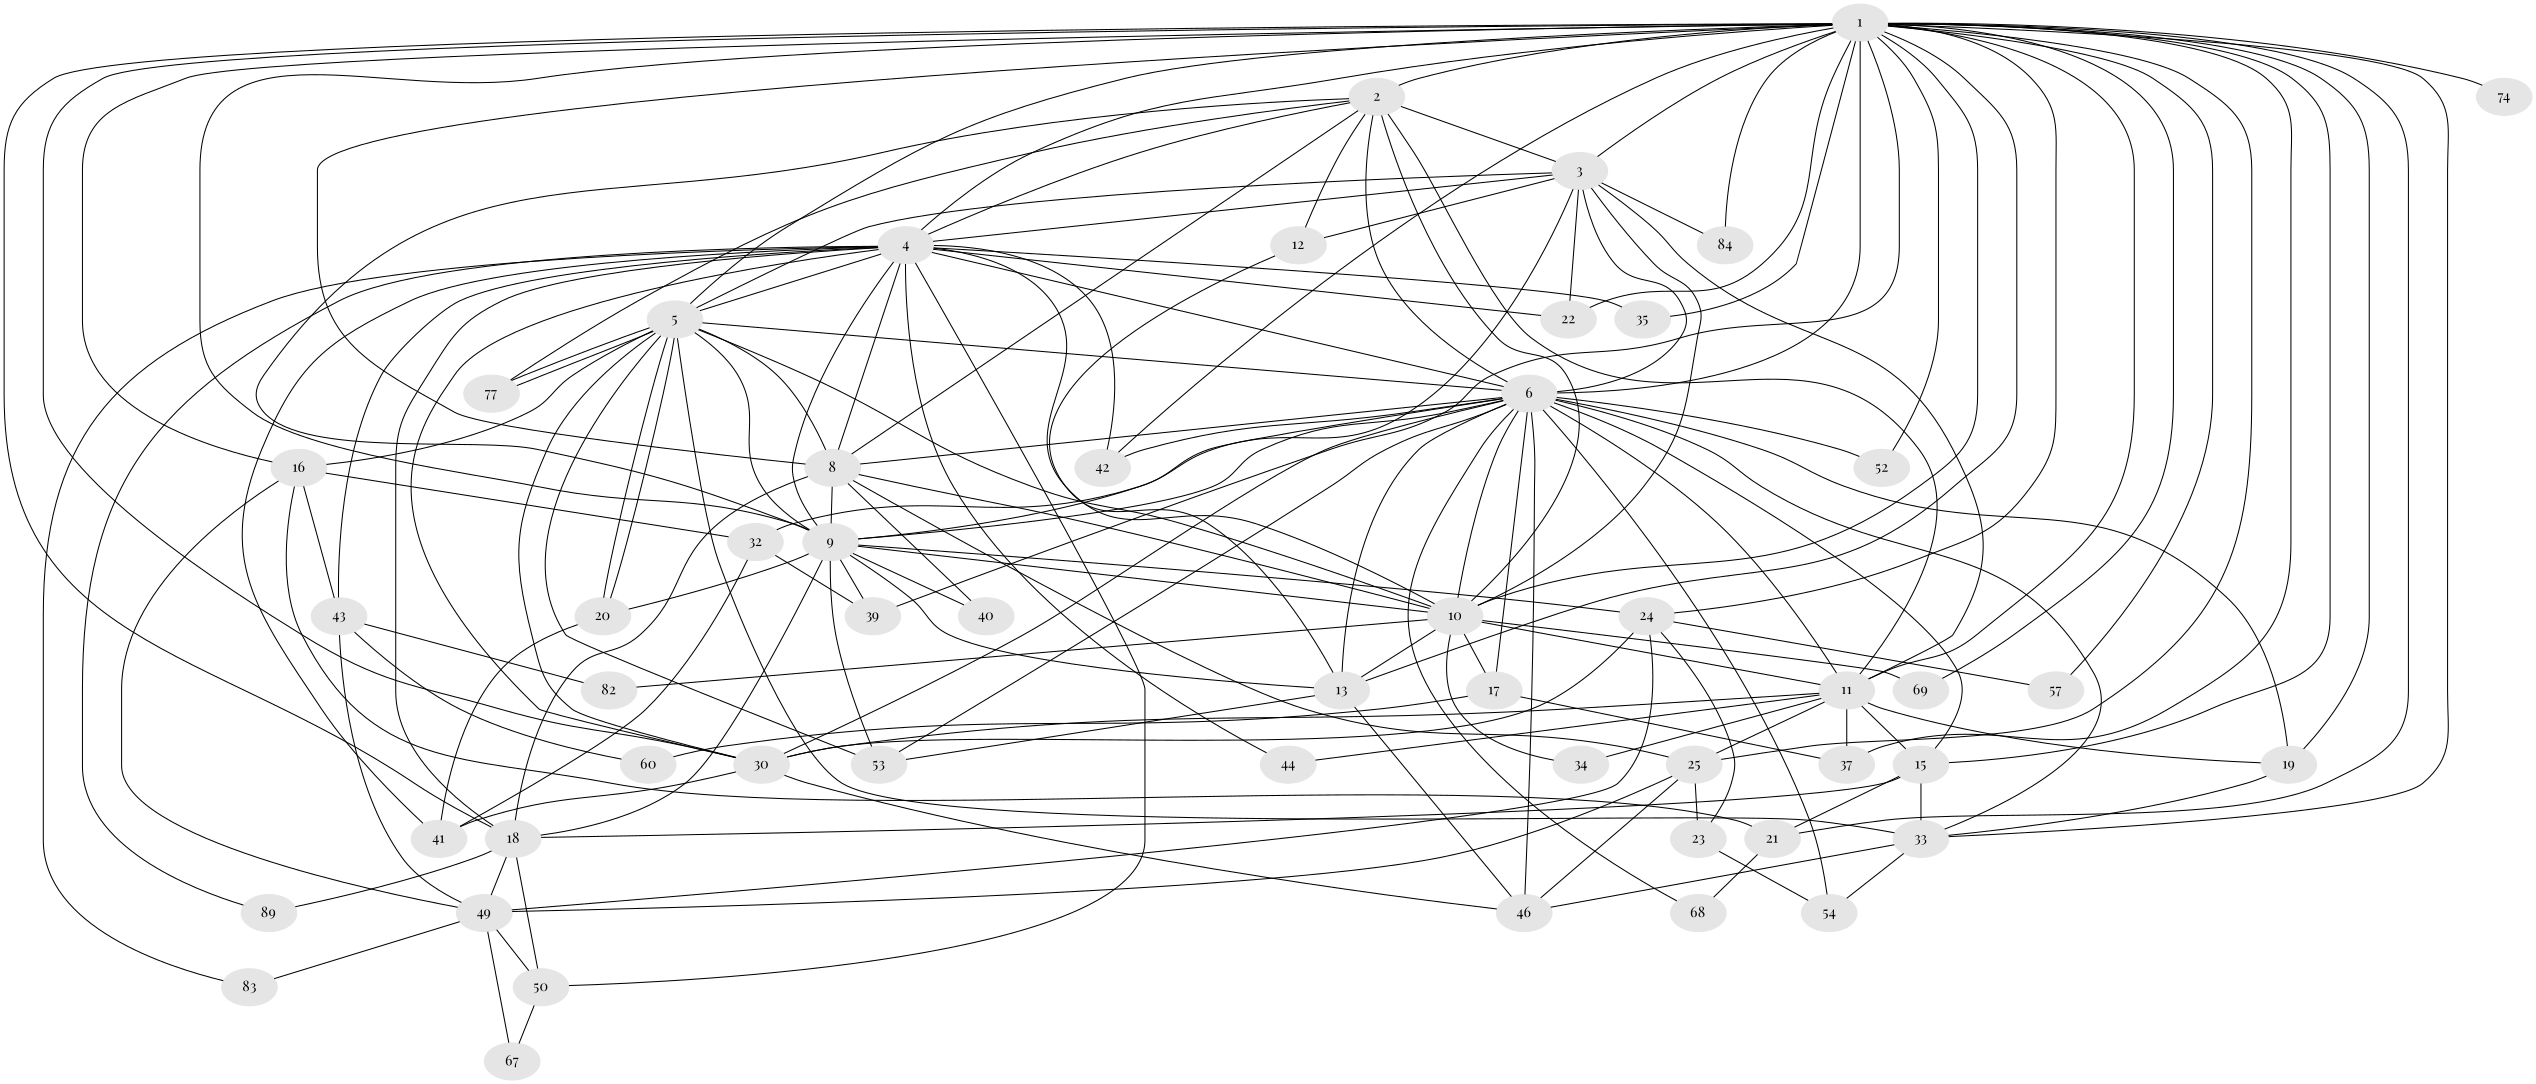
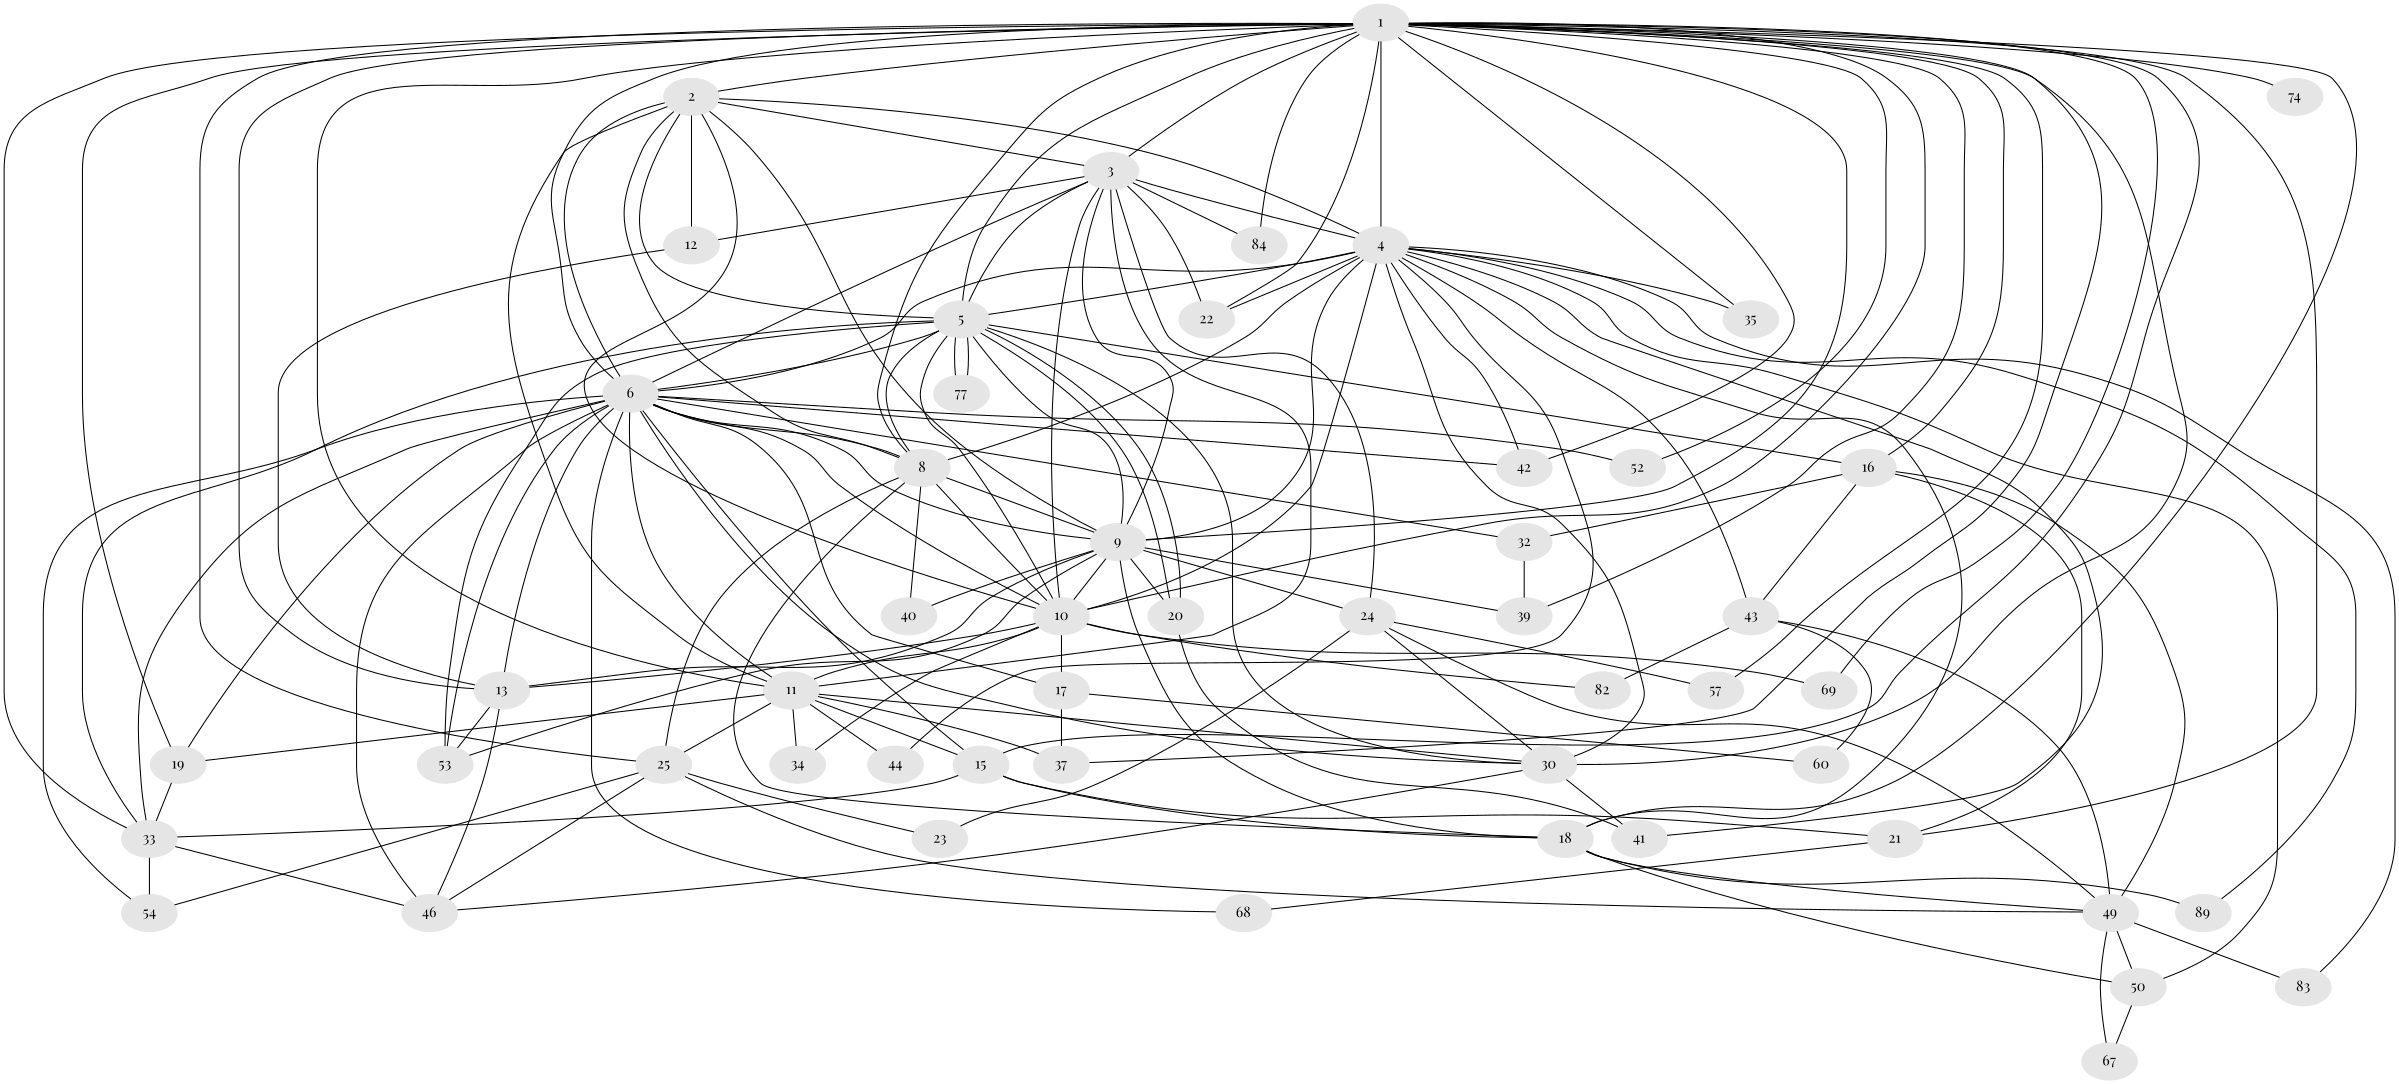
(910, 183) -> (700, 288)
(2056, 398) -> (1286, 354)
(631, 722) -> none
(1764, 876) -> (407, 839)
